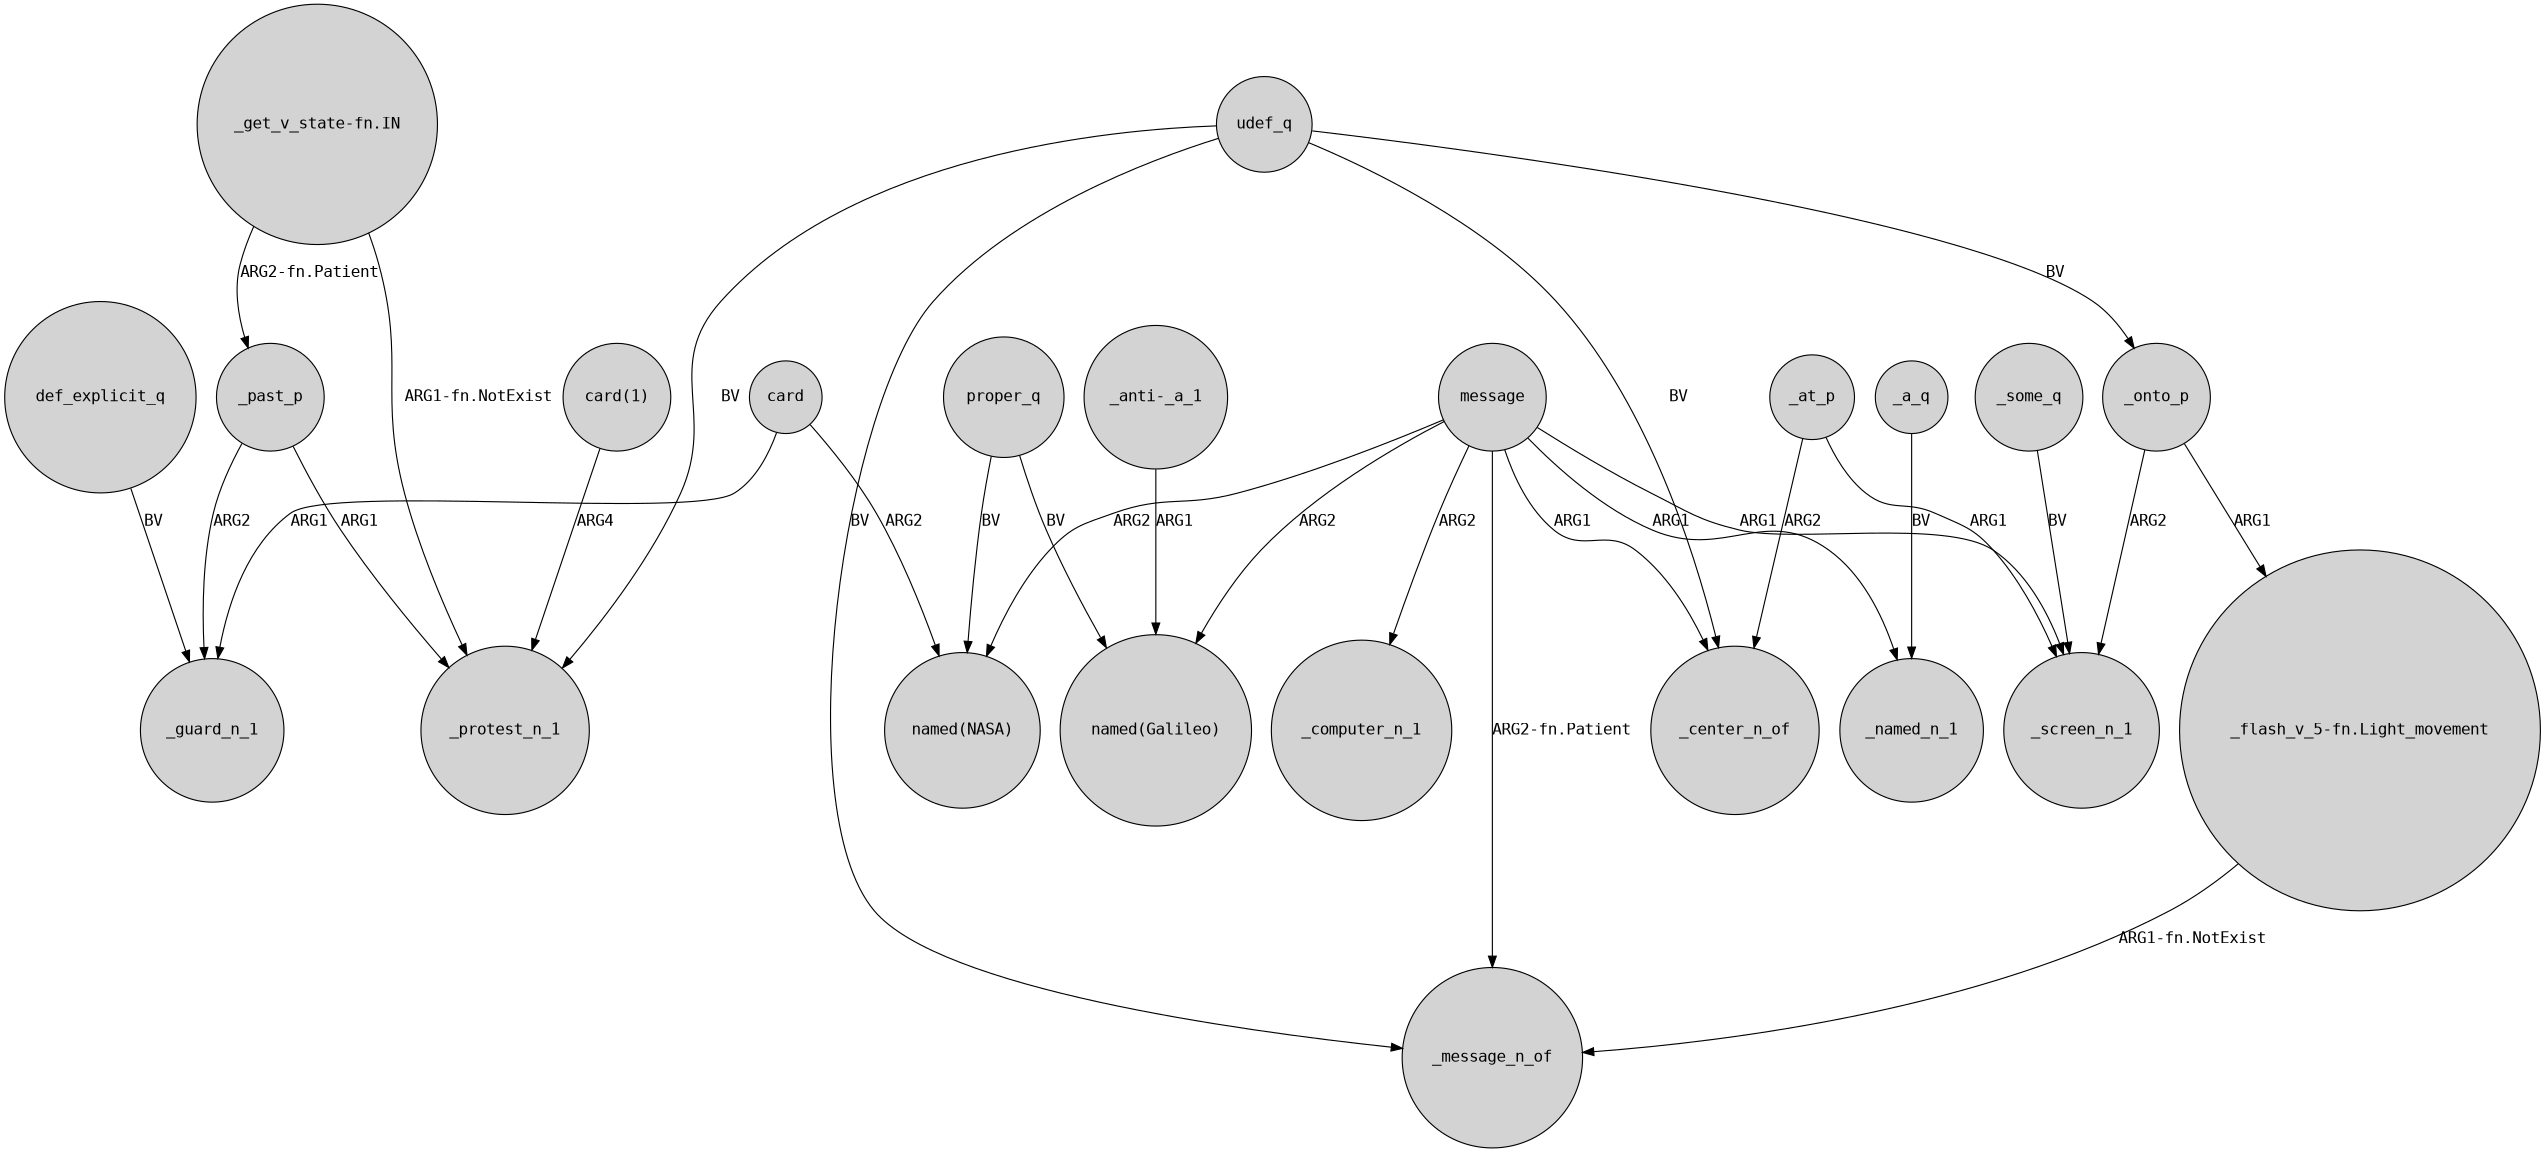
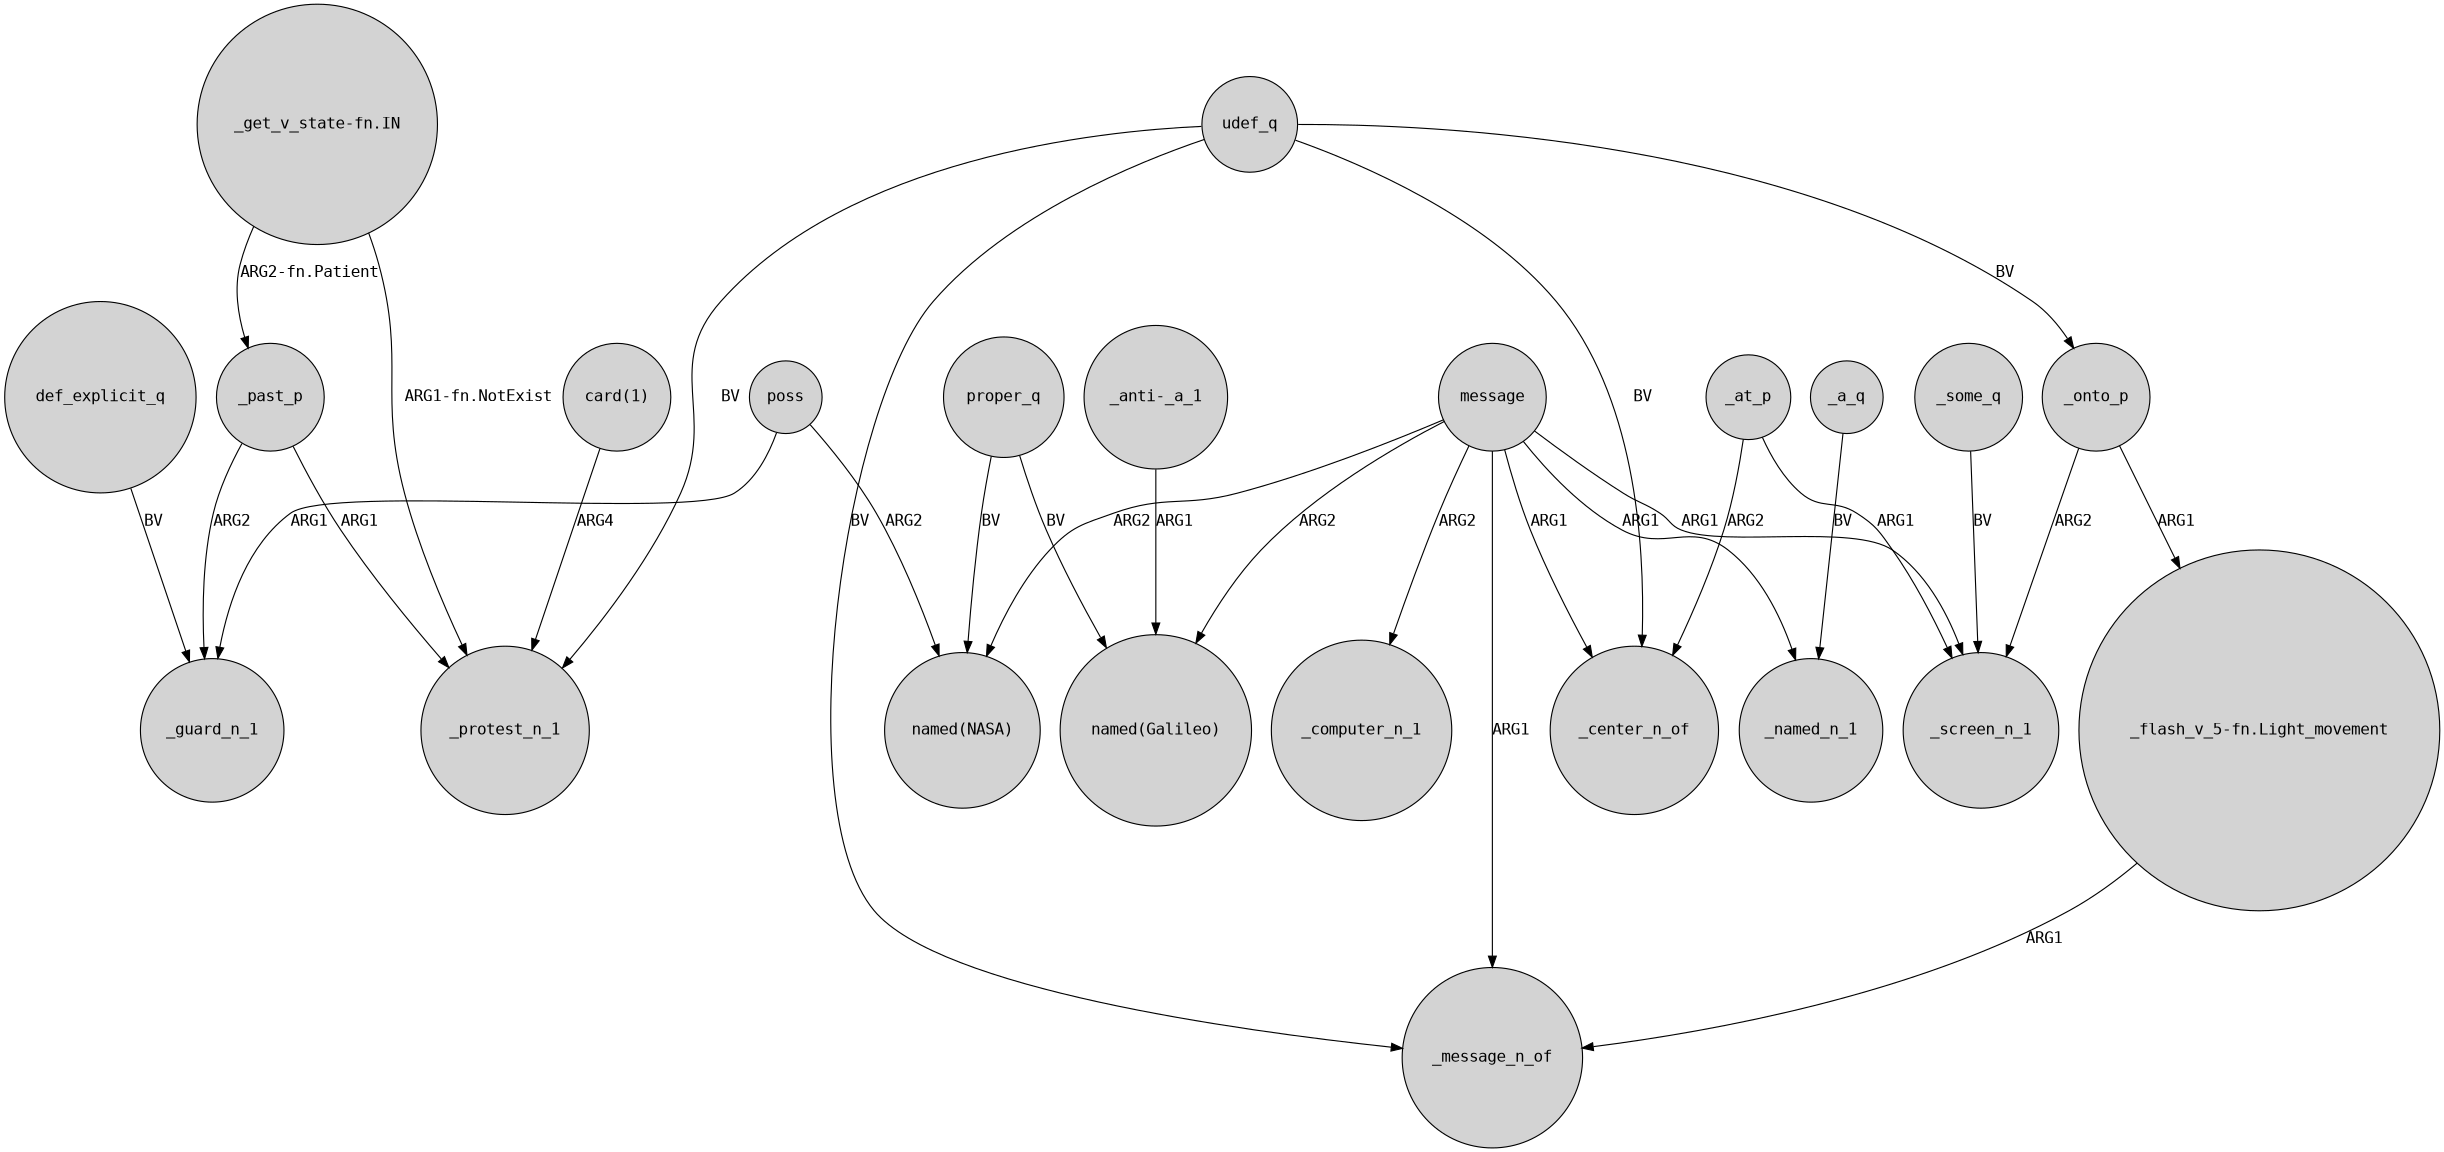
(786, 397) -> (786, 397)
(1562, 730) -> (1511, 730)
(2193, 939) -> (2045, 939)
